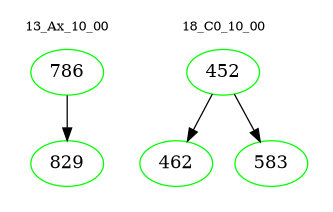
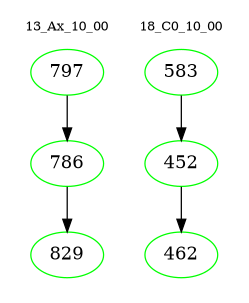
none -> (67, 72)
(244, 112) -> (181, 112)
